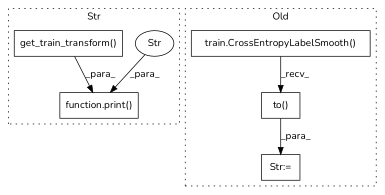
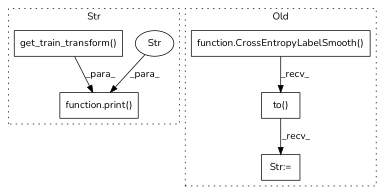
(281, 43) -> (281, 43)
(296, 136) -> (296, 136)
